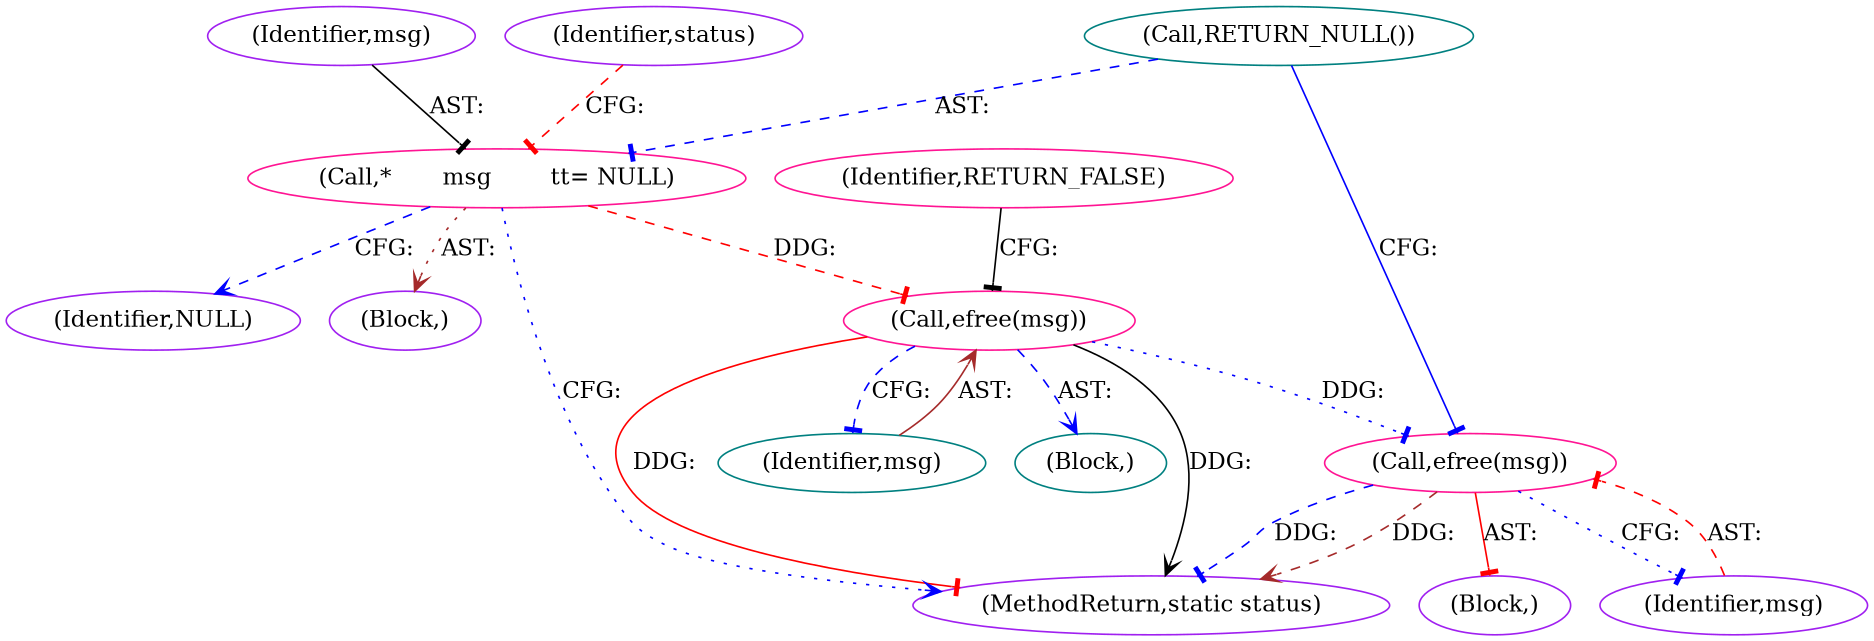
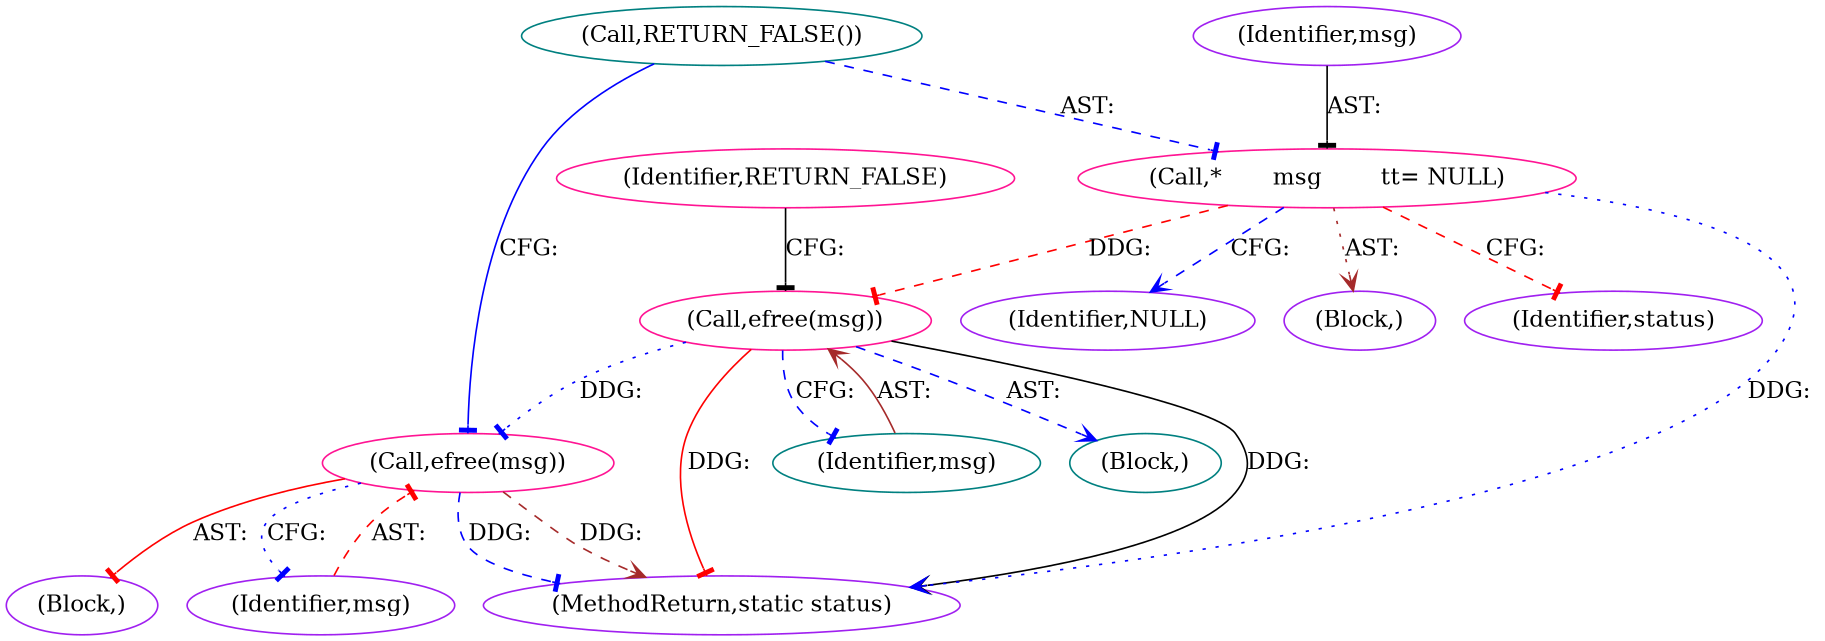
(1279, 36) -> (722, 36)
(579, 104) -> (1468, 248)
(596, 392) -> (1783, 392)
